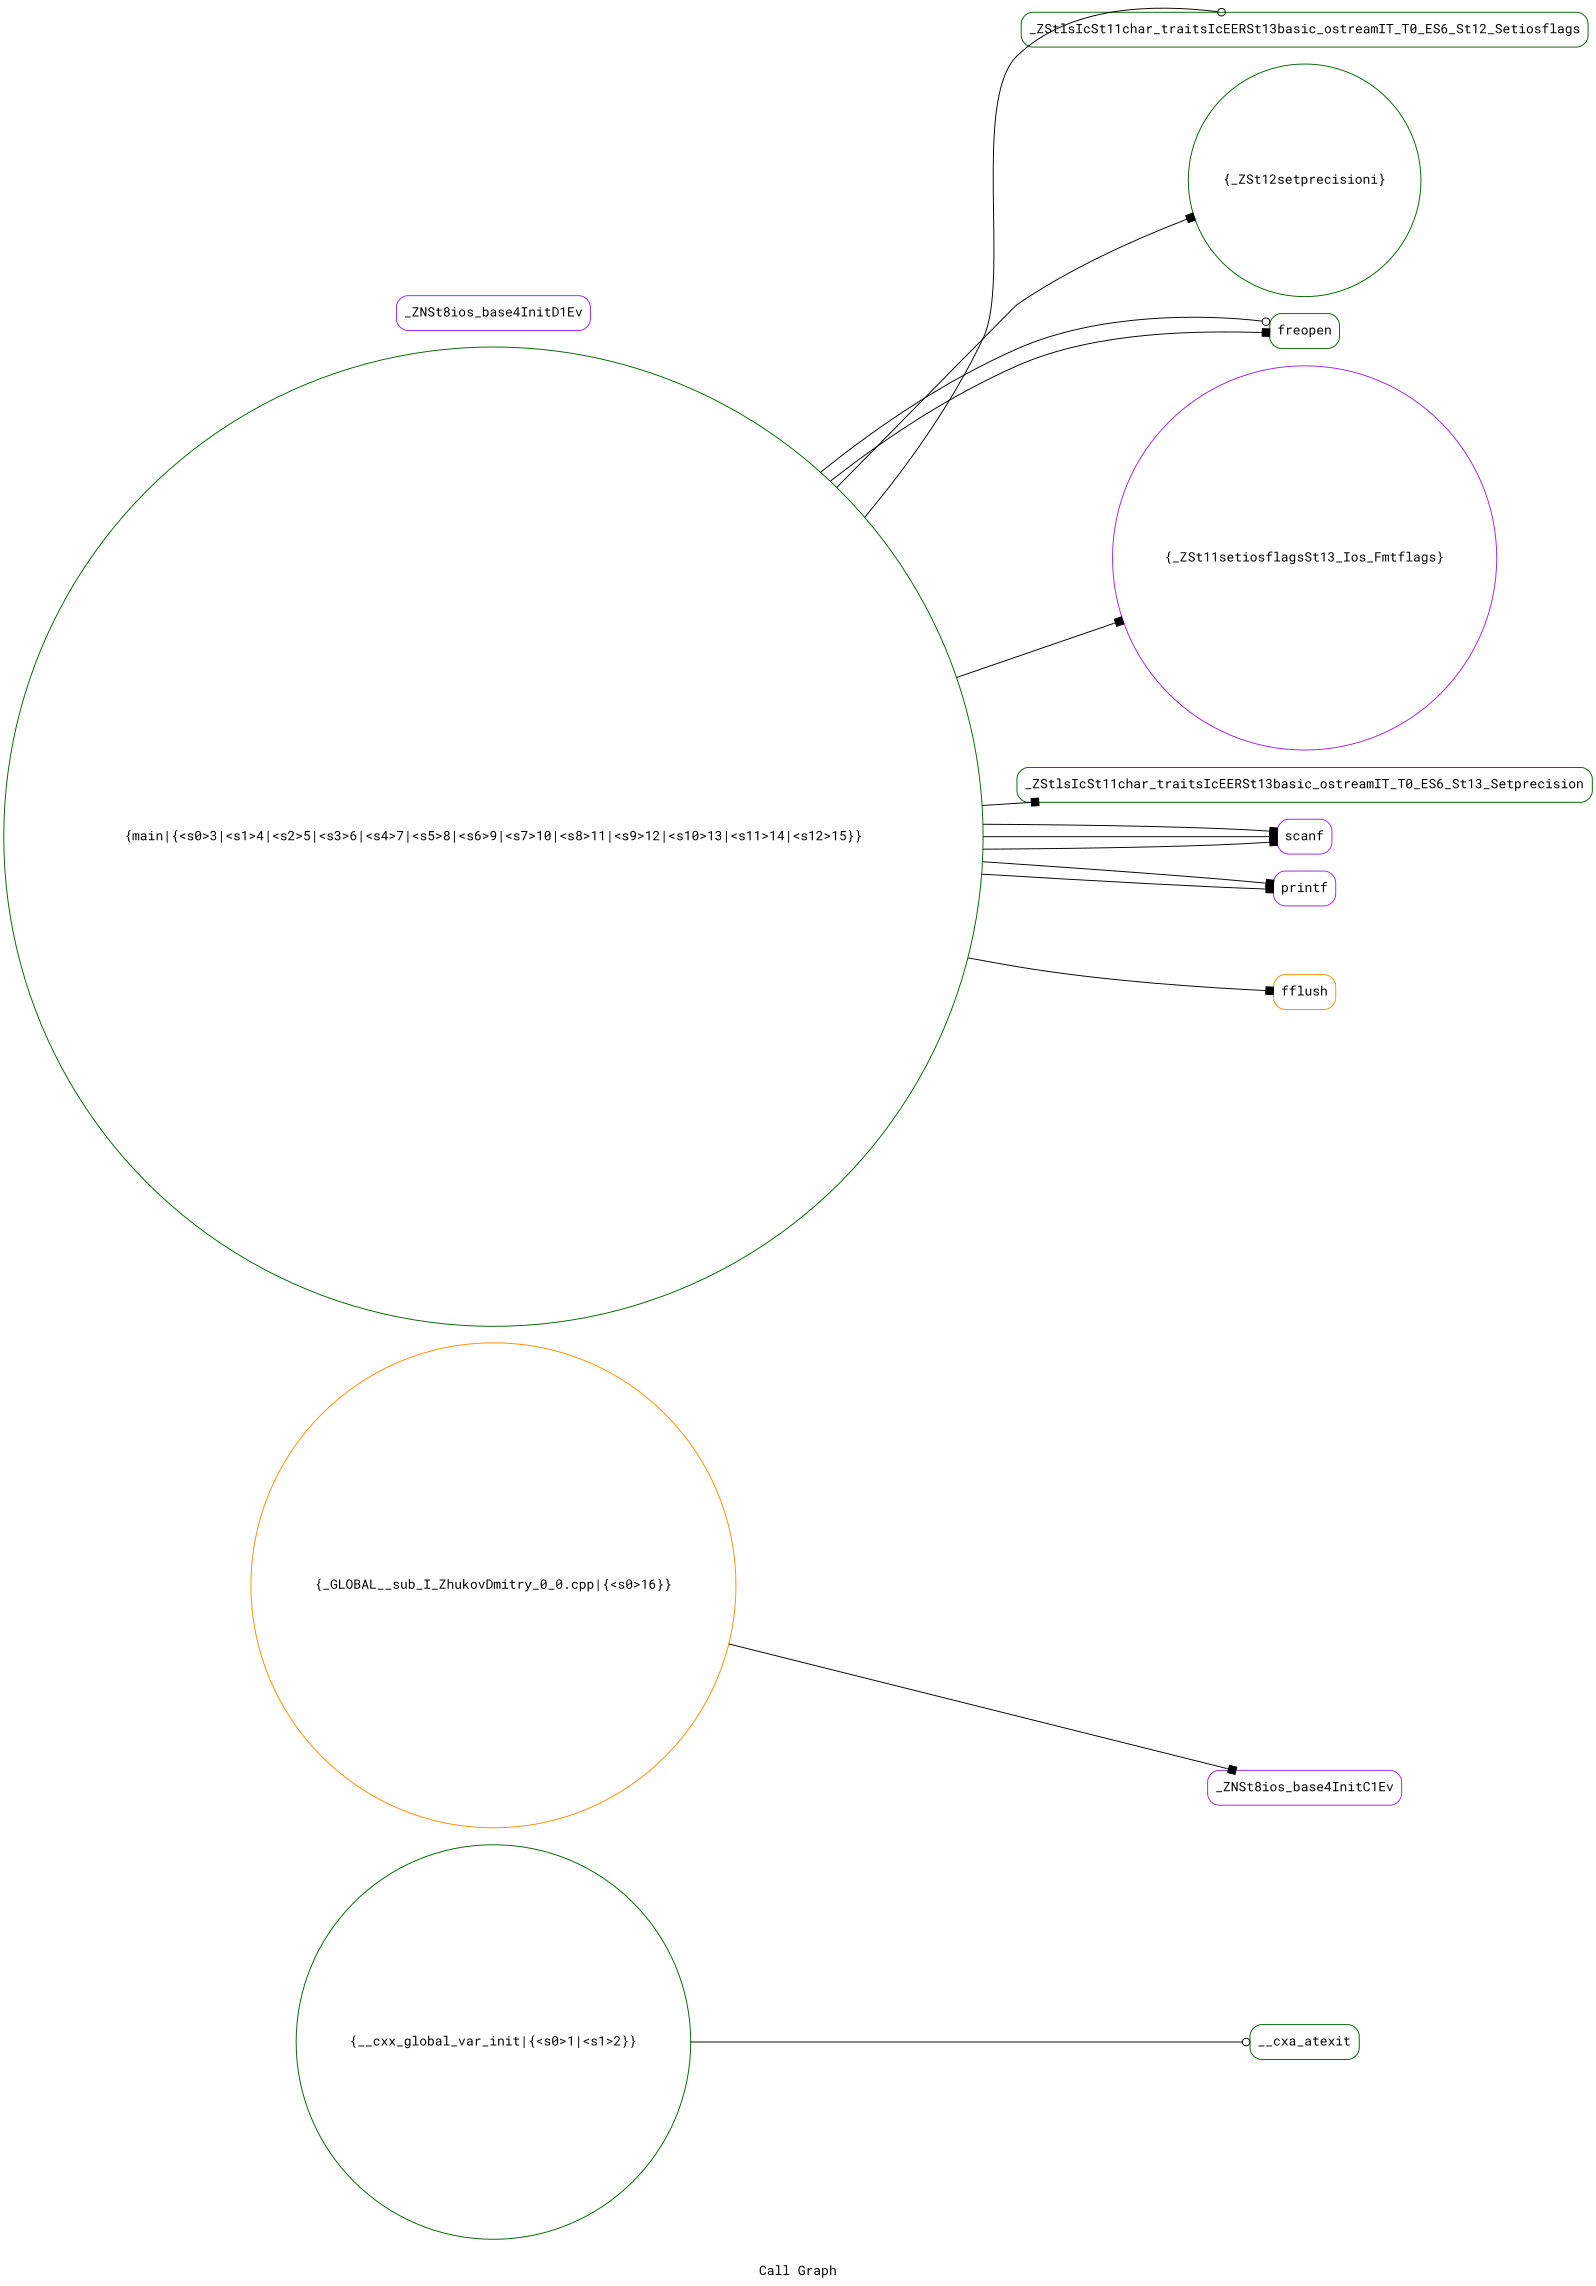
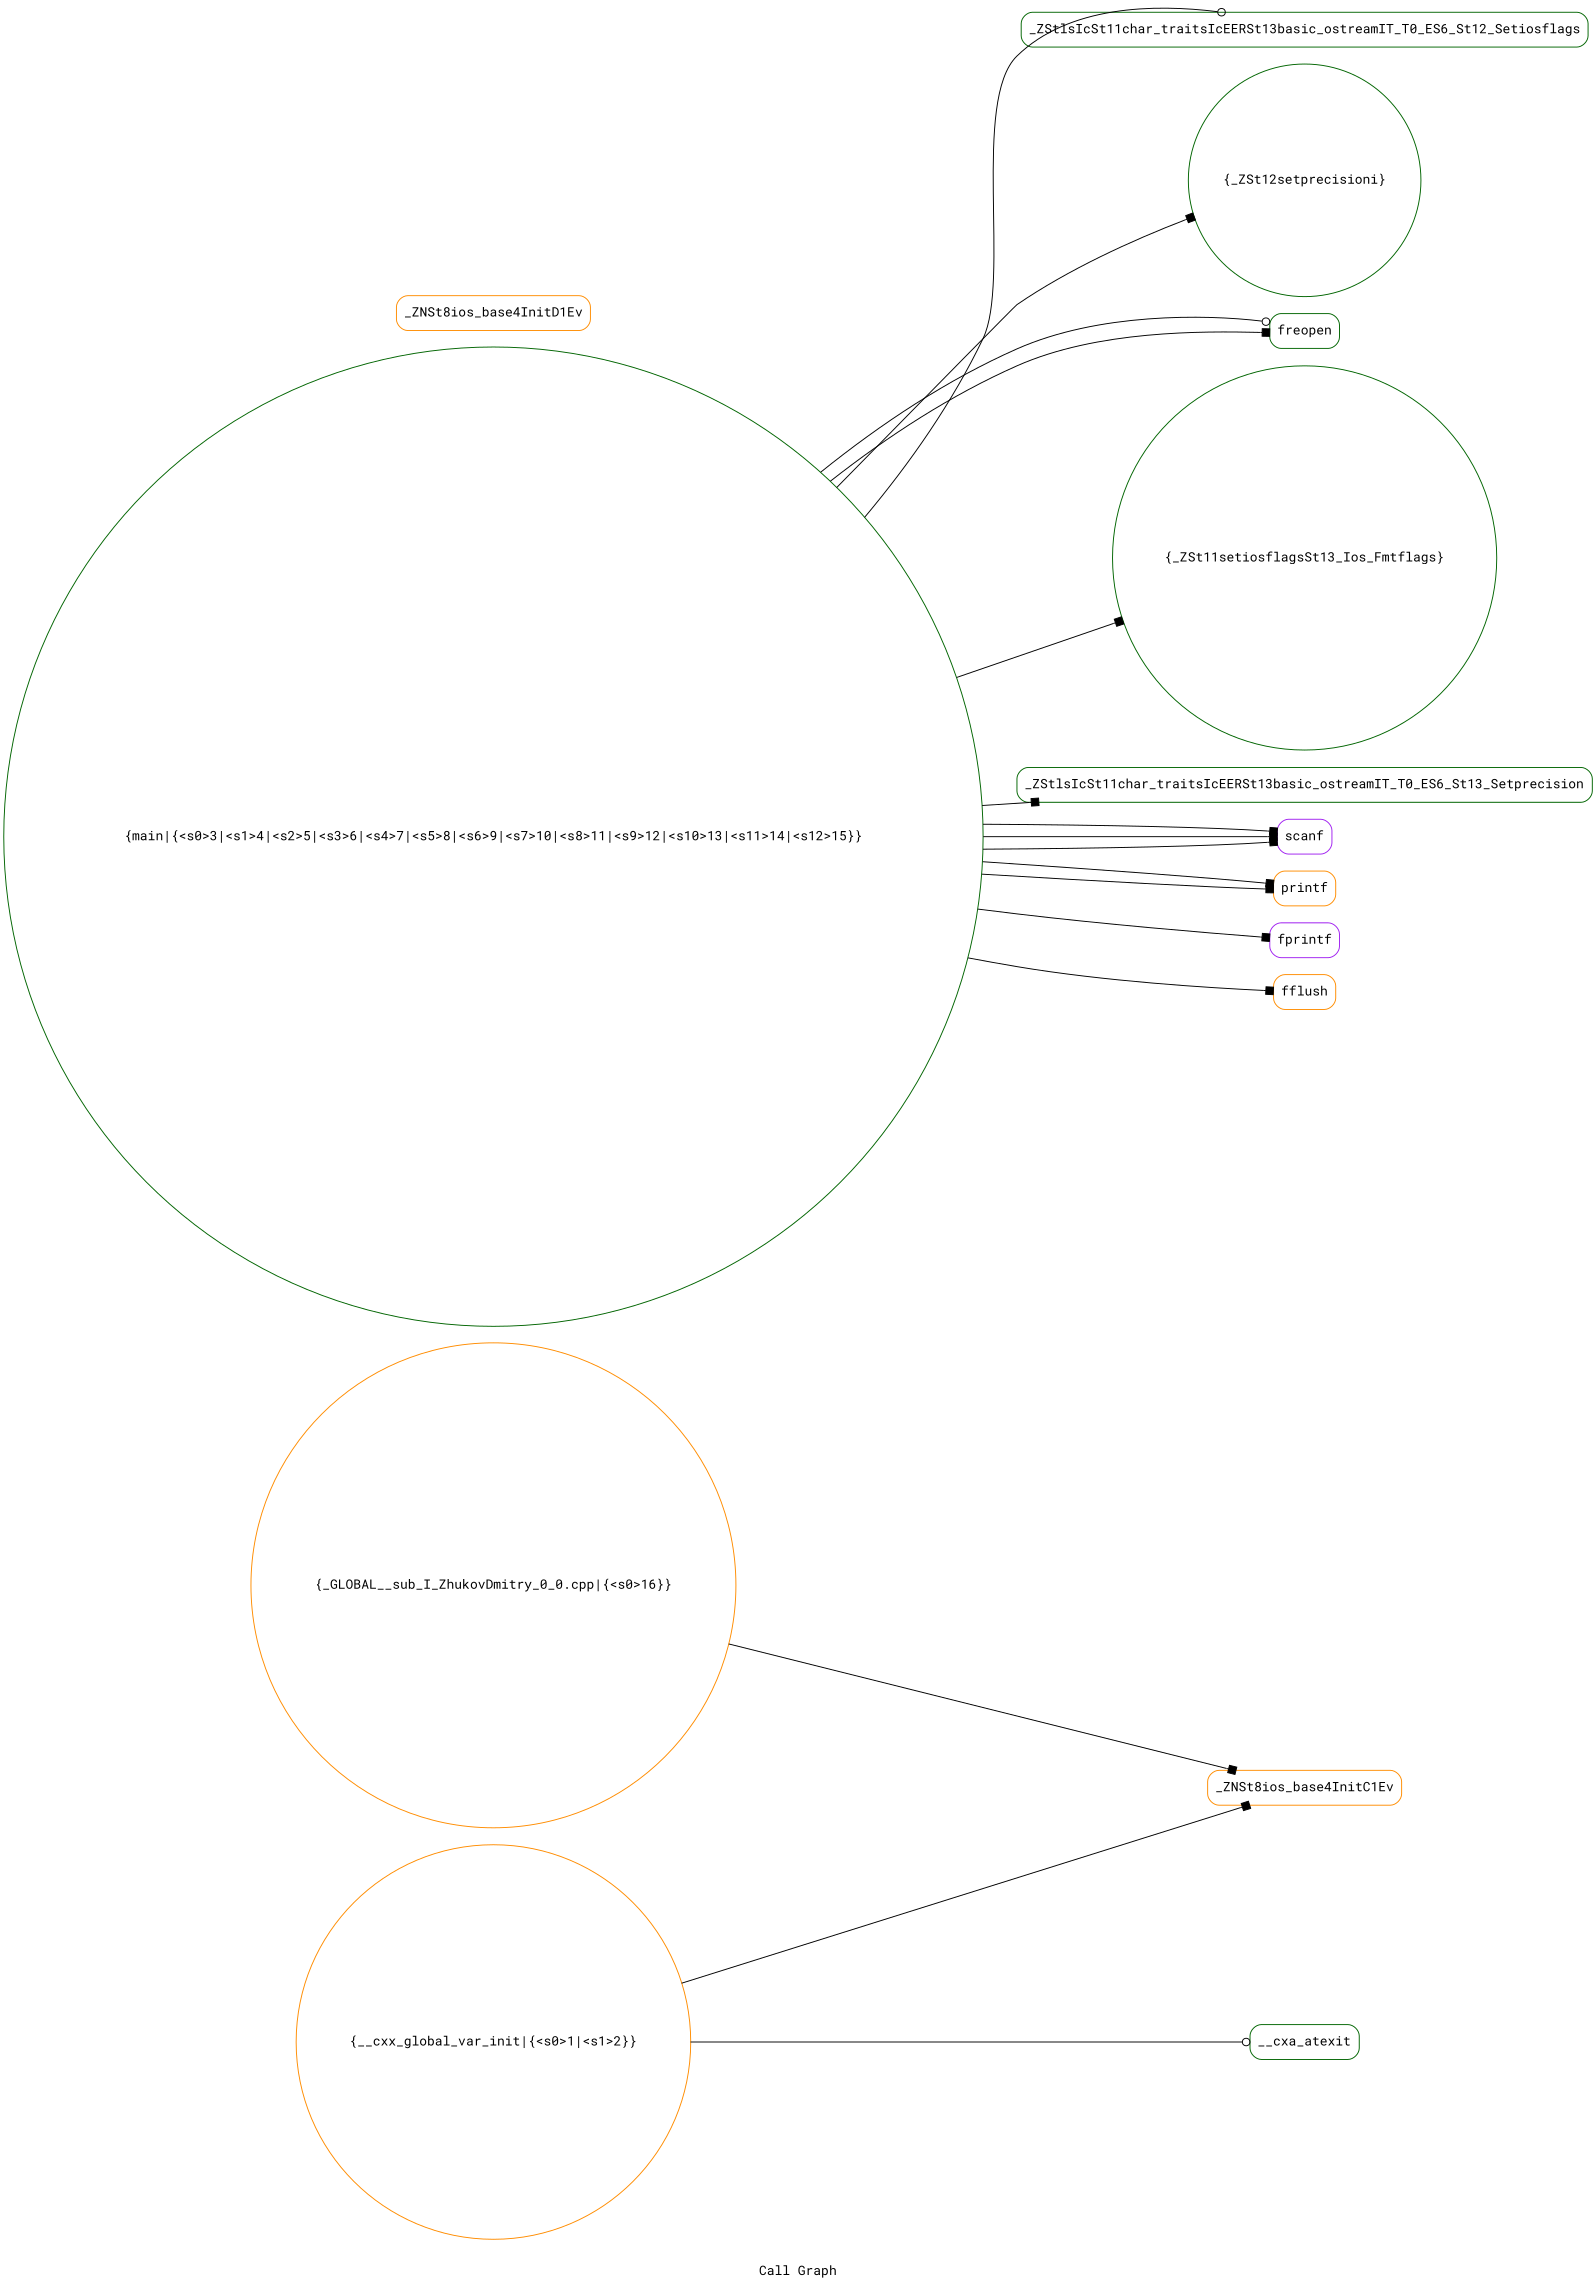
(493, 313) -> (493, 313)
(1305, 558) -> (1305, 558)
(1305, 888) -> (1305, 888)
none -> (1305, 940)
(1305, 1788) -> (1305, 1788)
none -> (961, 1895)
(493, 2042) -> (493, 2042)
